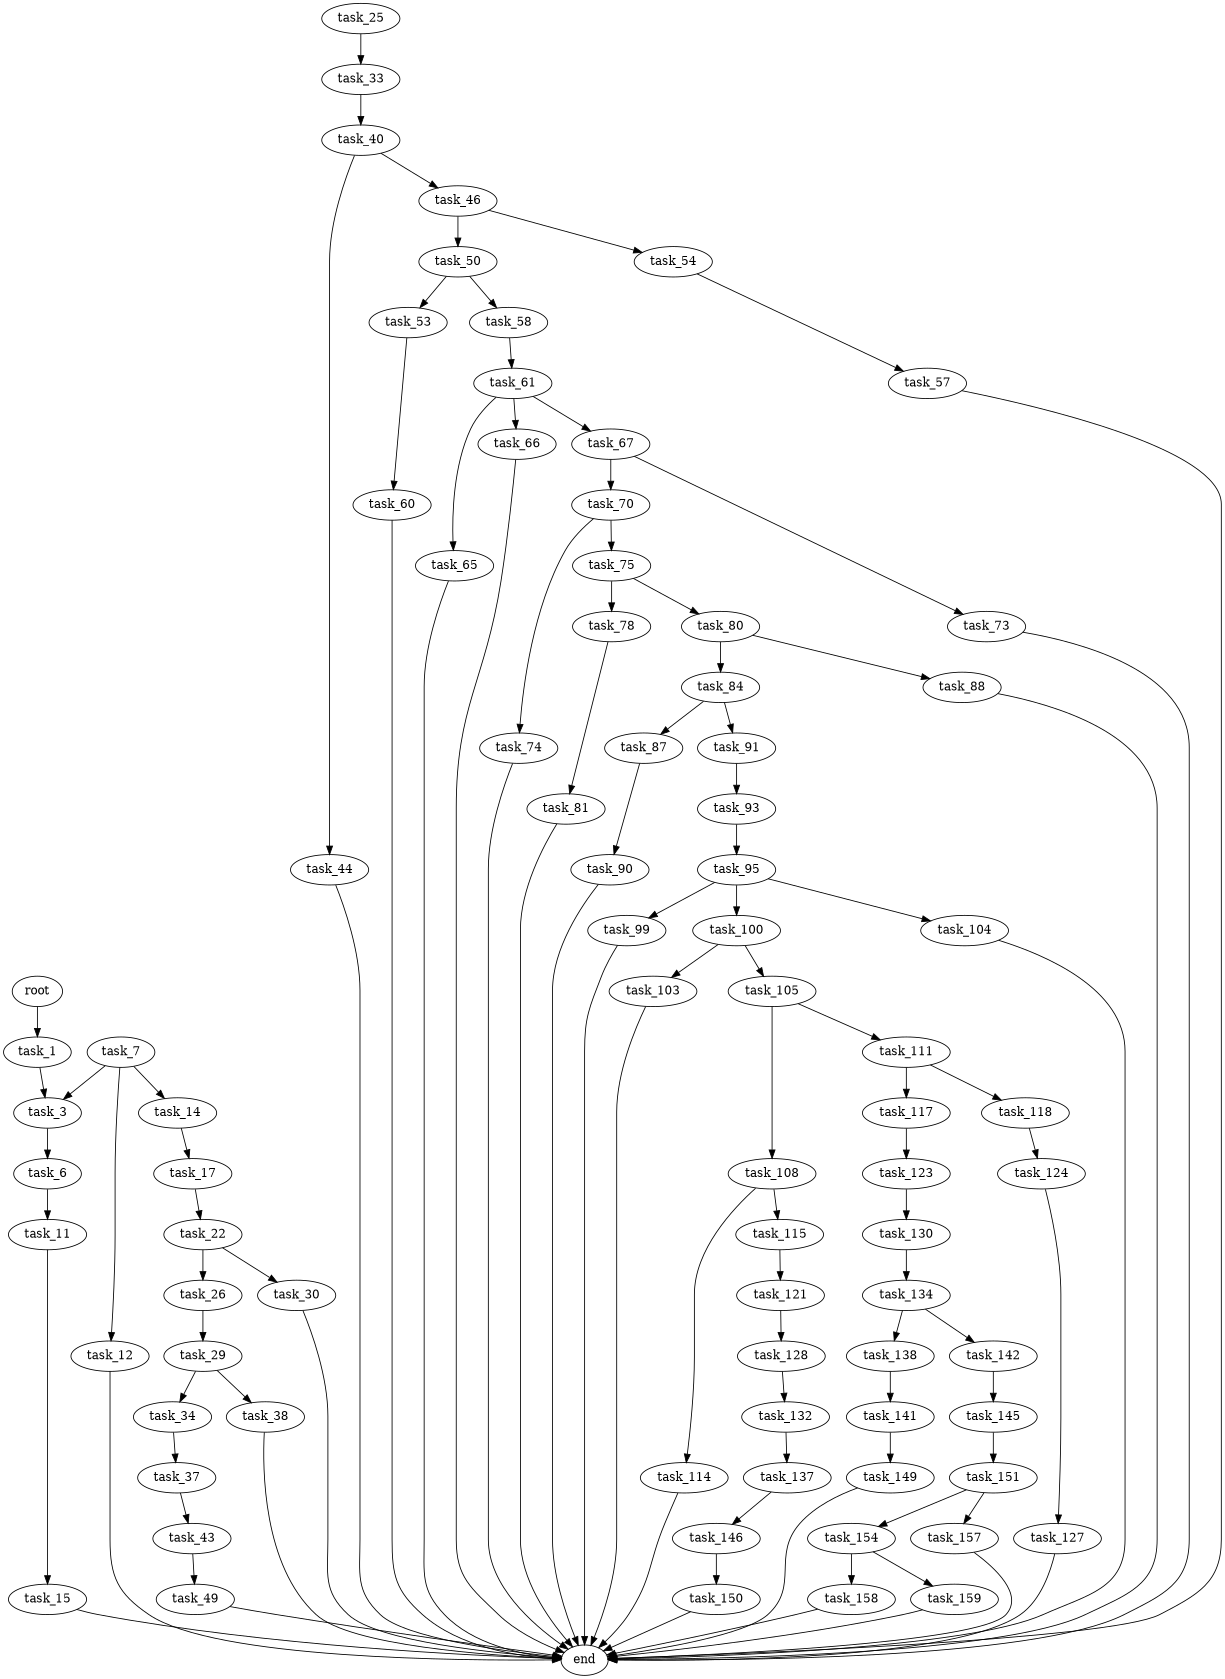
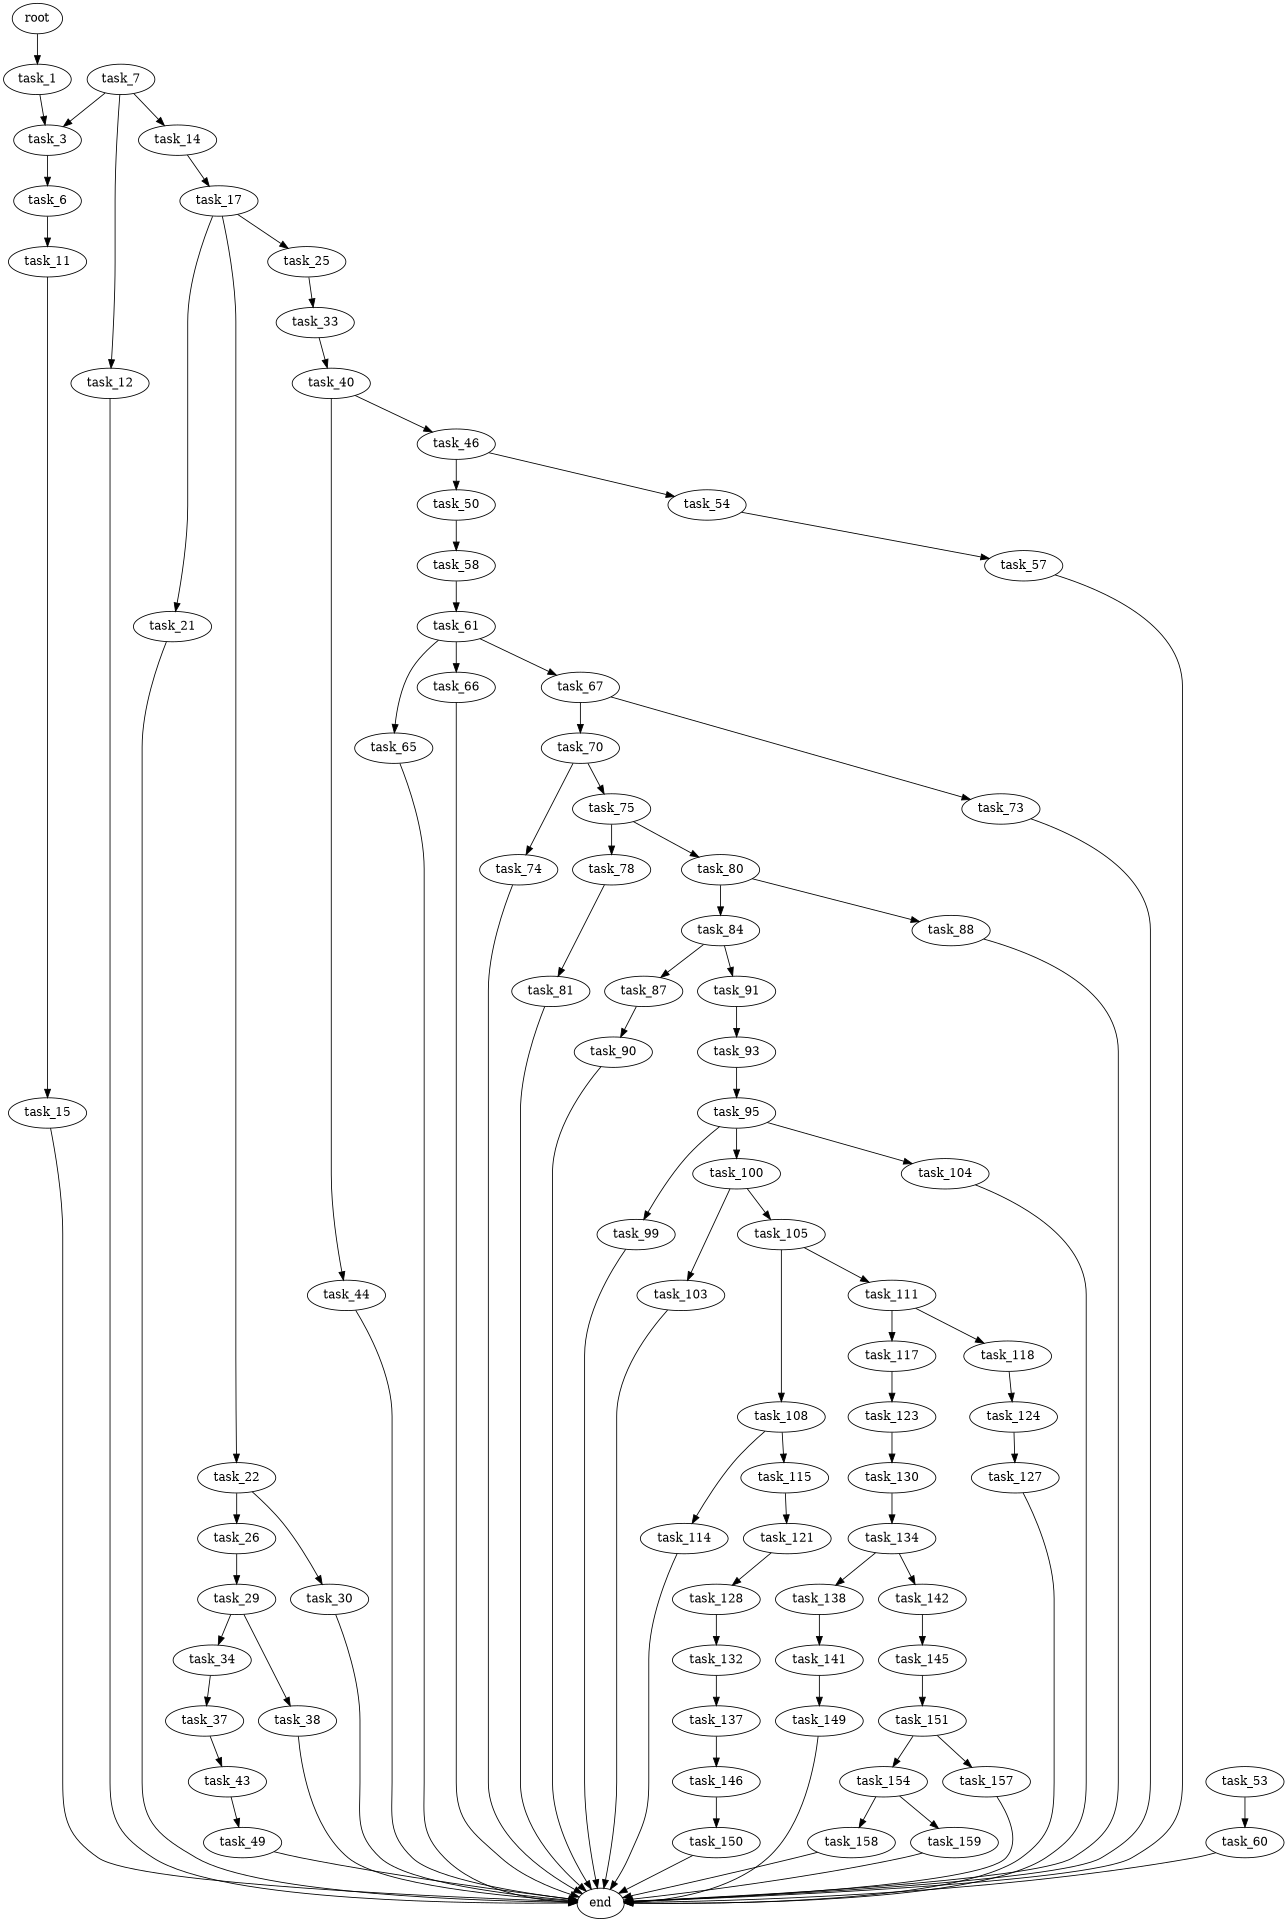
none -> (259, 229)
(436, 289) -> none
none -> (173, 627)
